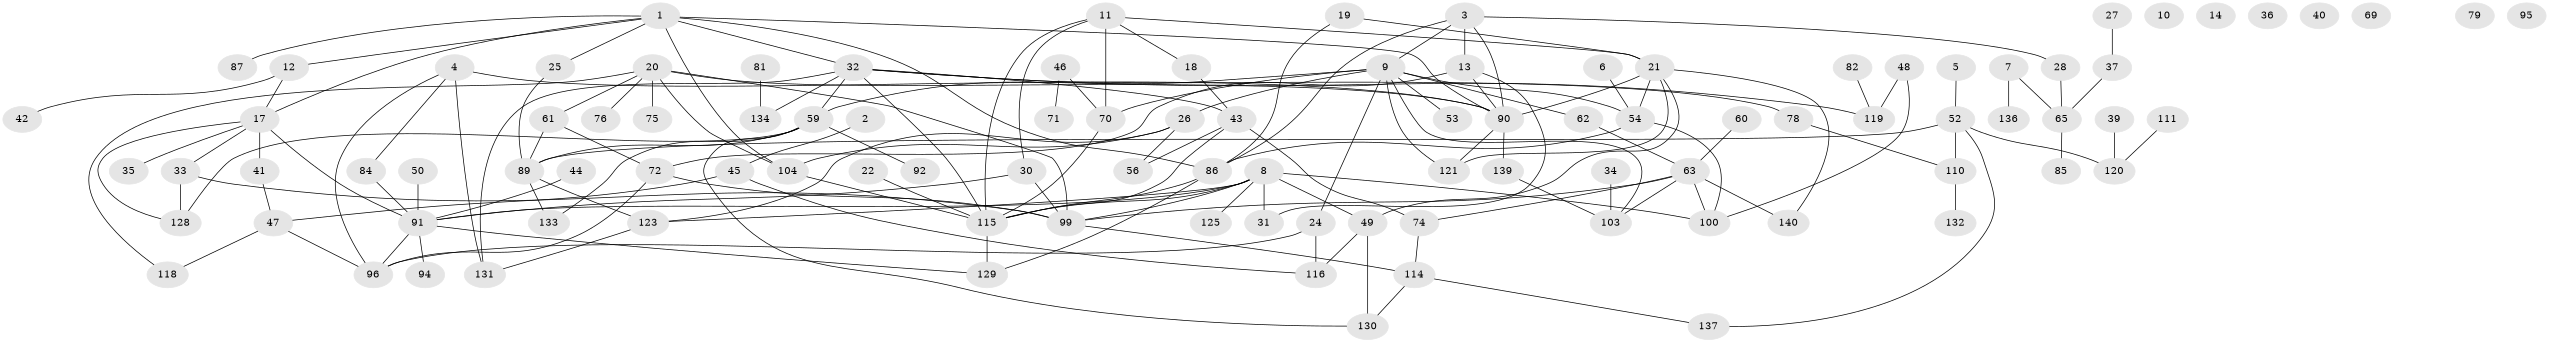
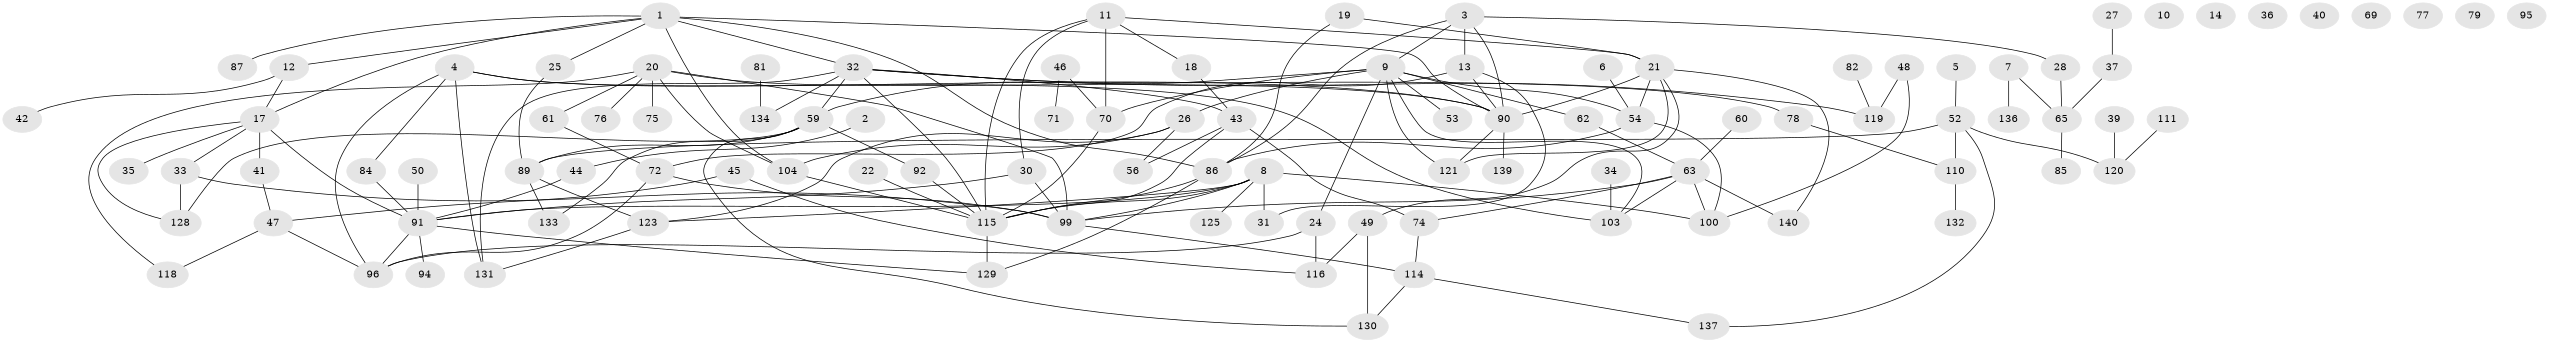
none -> (2423, 16)
(537, 145) -> none
(792, 147) -> (703, 150)
none -> (954, 197)
(1316, 197) -> none
(1557, 197) -> (1243, 103)
